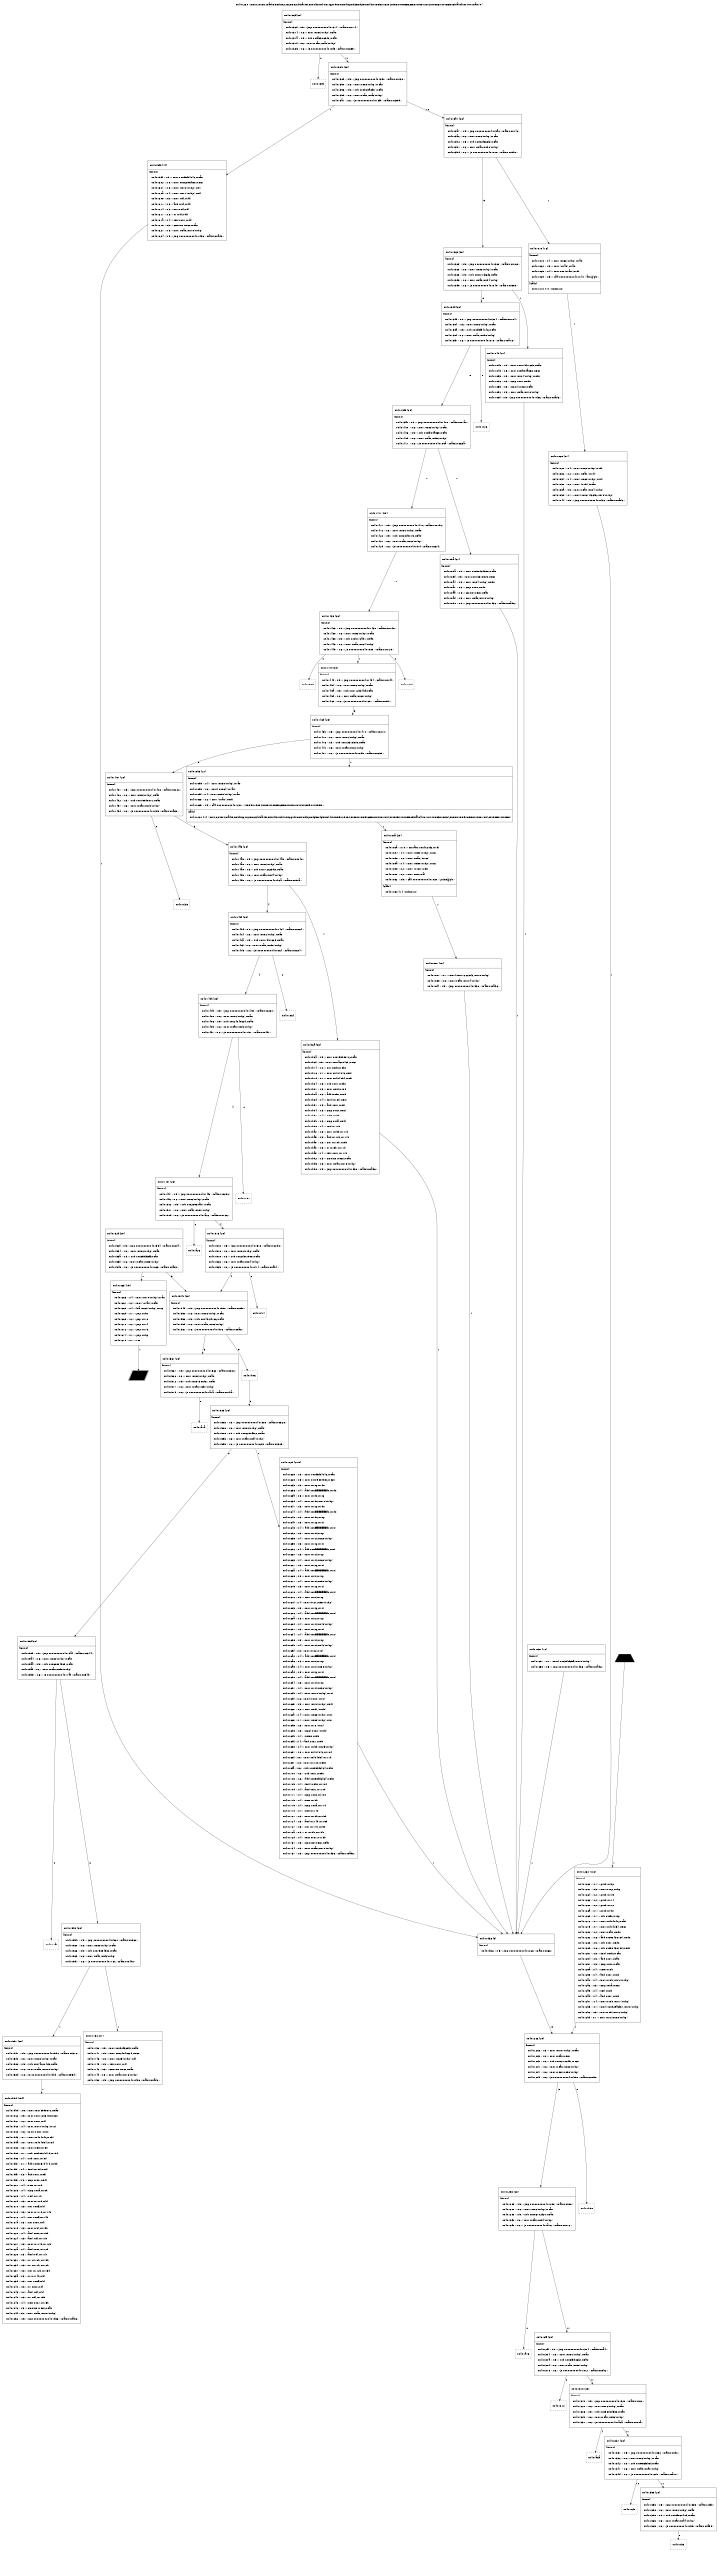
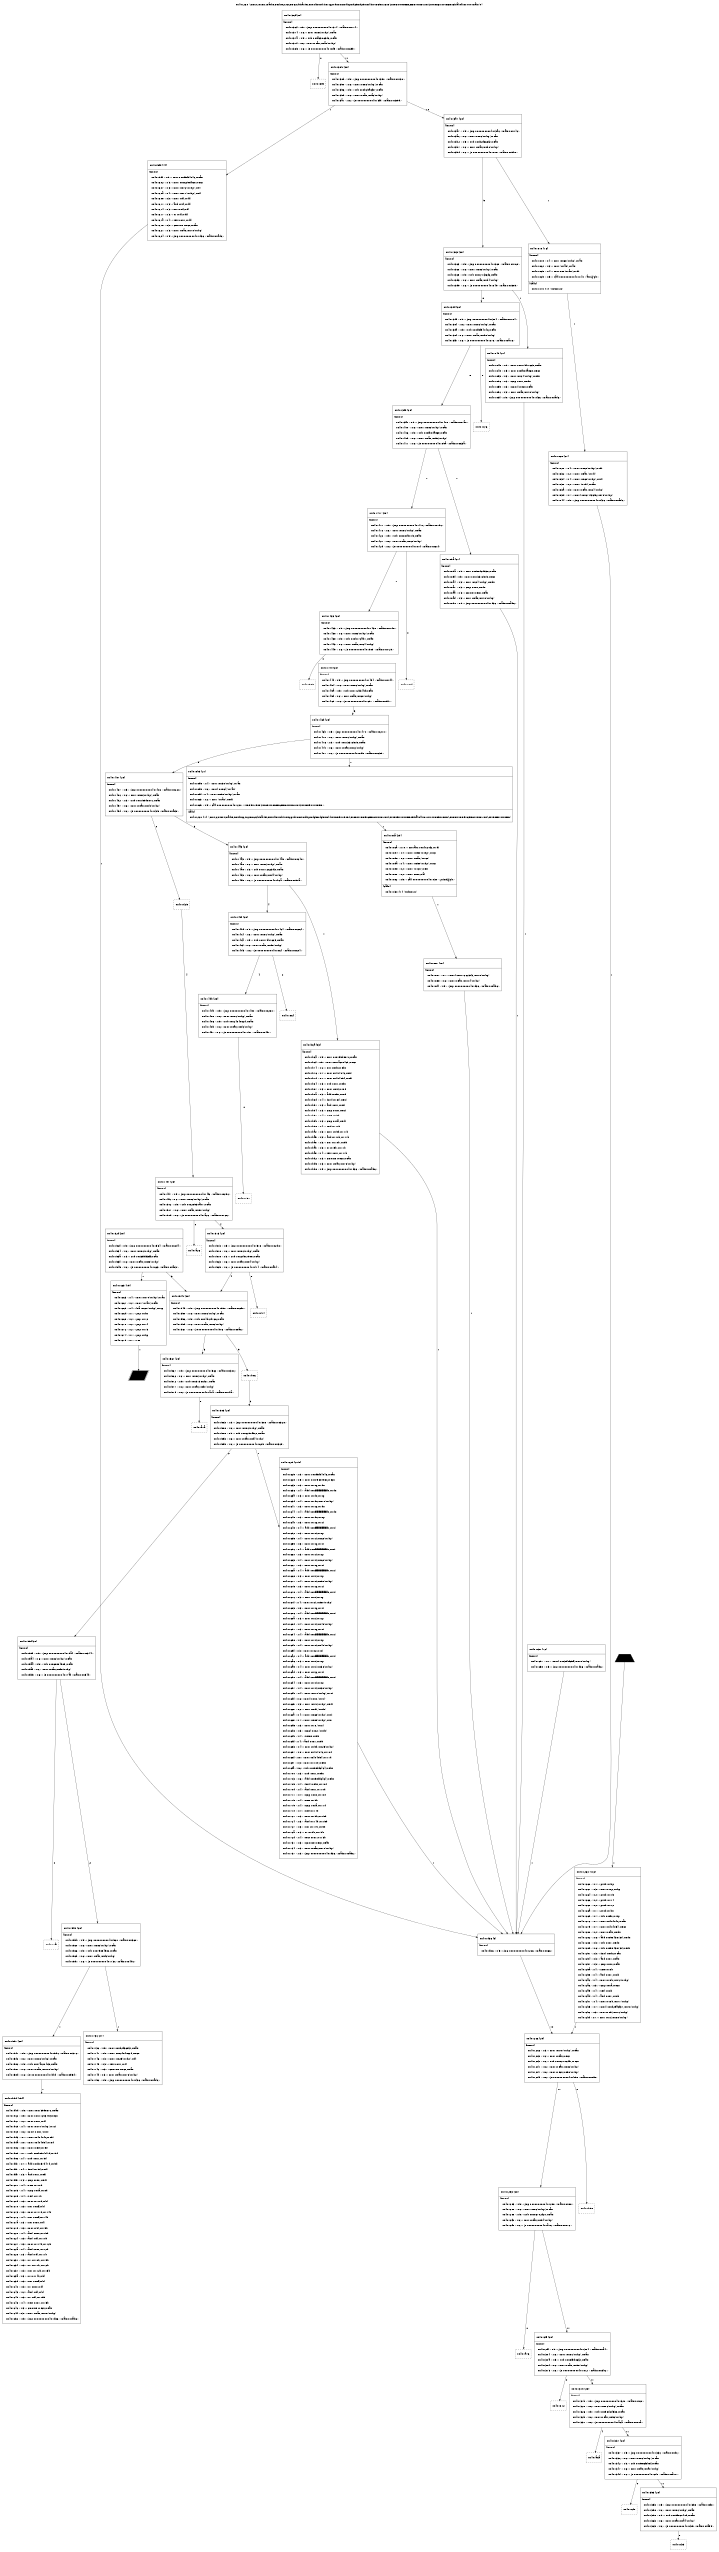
(358, 658) -> none
(399, 665) -> (406, 615)
(216, 1106) -> (187, 1042)
(559, 2089) -> (559, 2089)
(637, 2483) -> (637, 2483)
